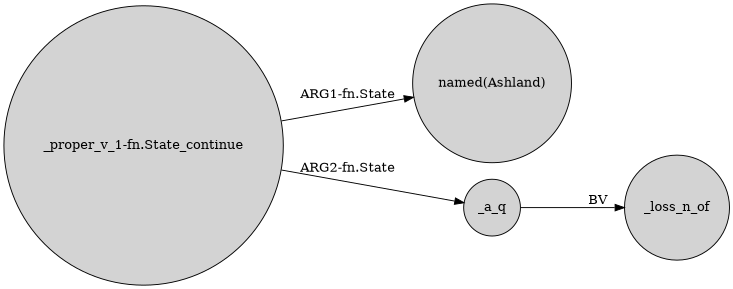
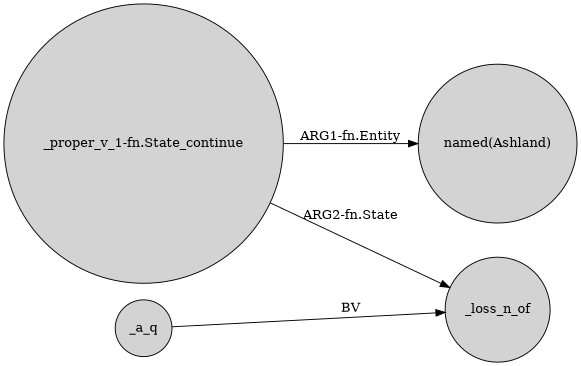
(348, 95) -> (351, 137)
(368, 186) -> (356, 243)
